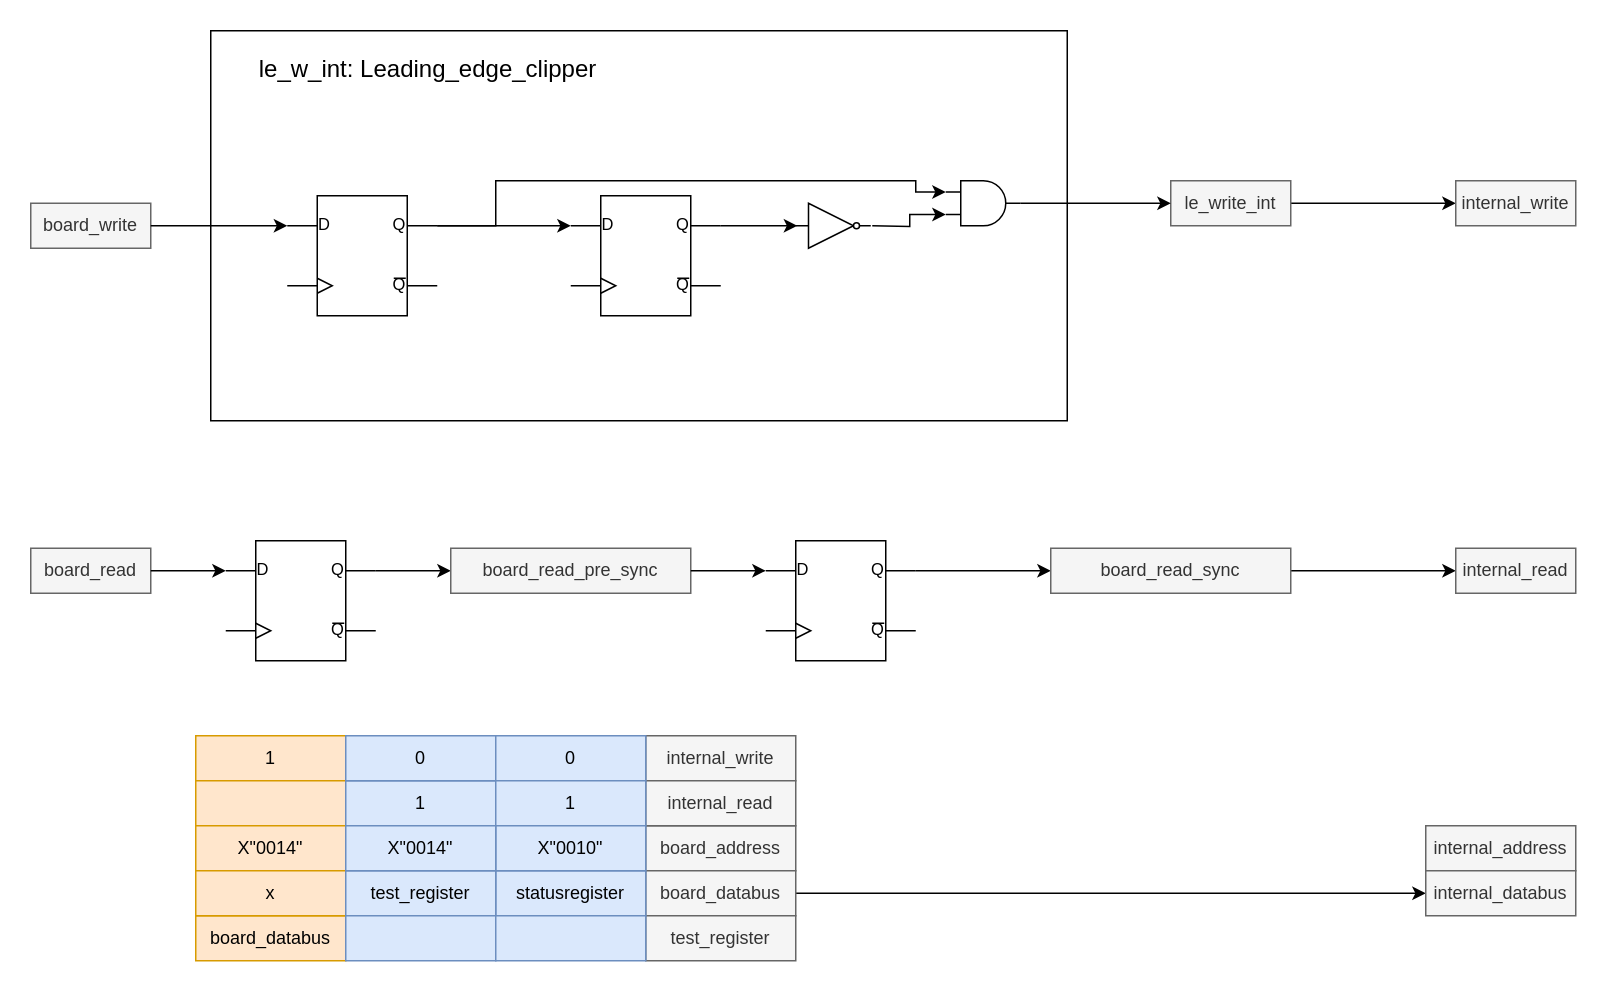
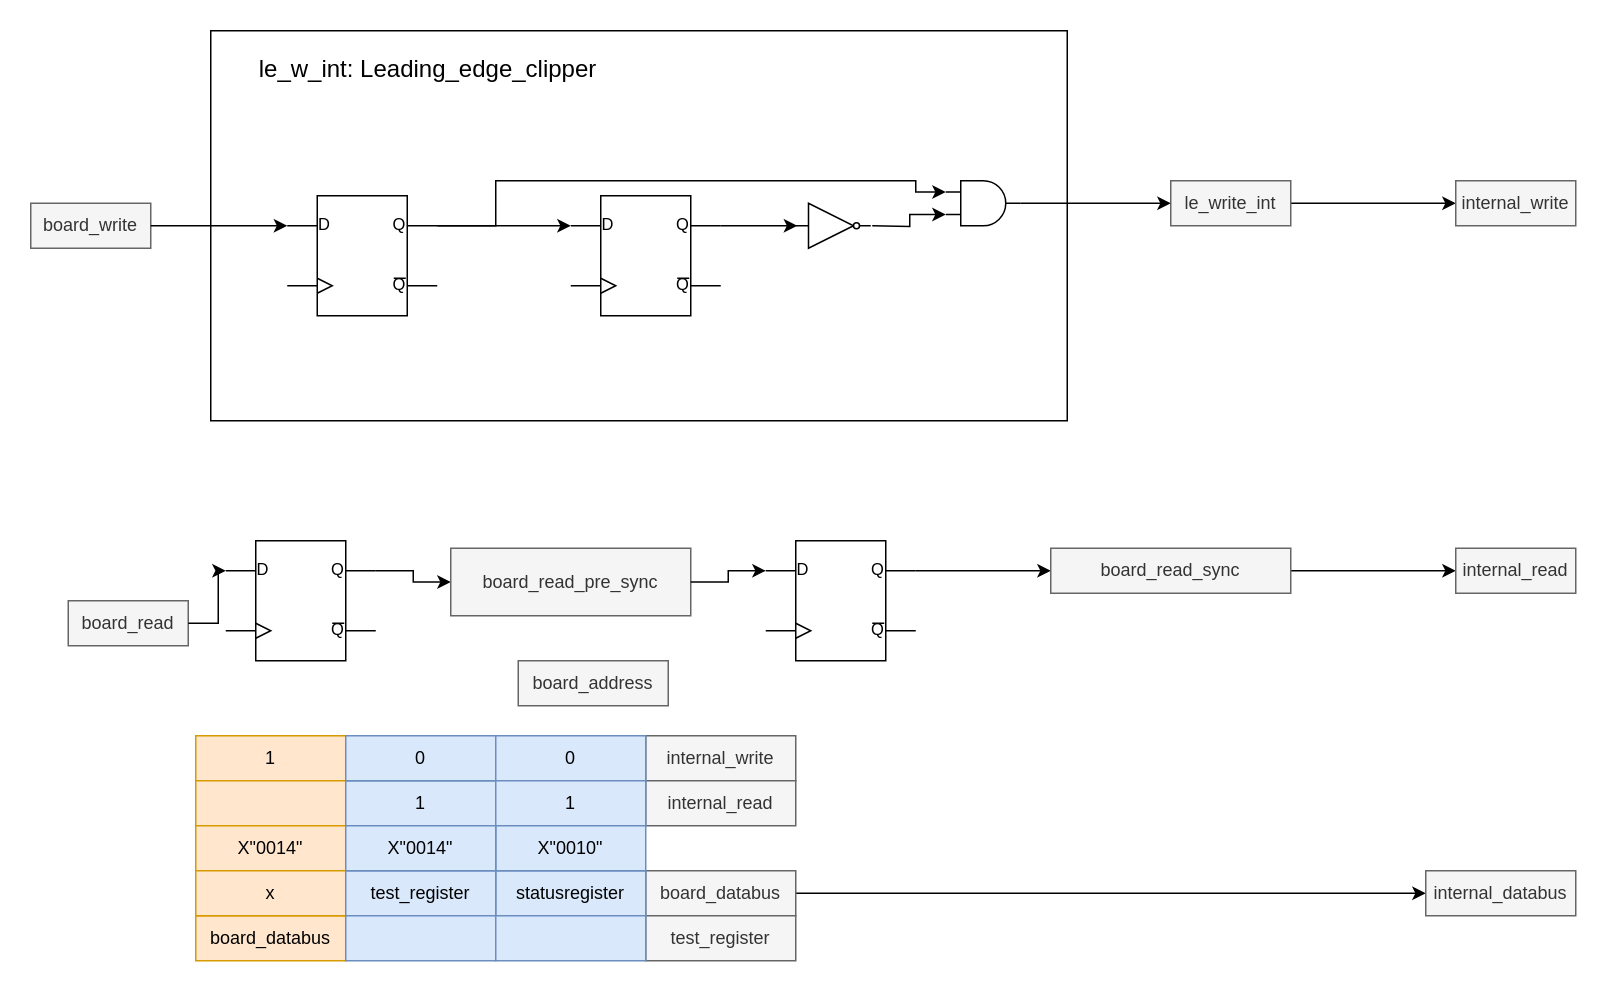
(91, 571) -> (128, 623)
(571, 571) -> (571, 582)
(721, 848) -> (593, 683)
(1501, 848) -> none
